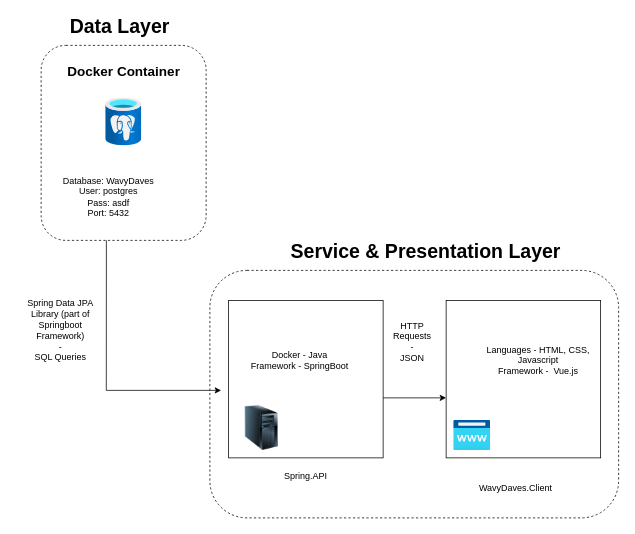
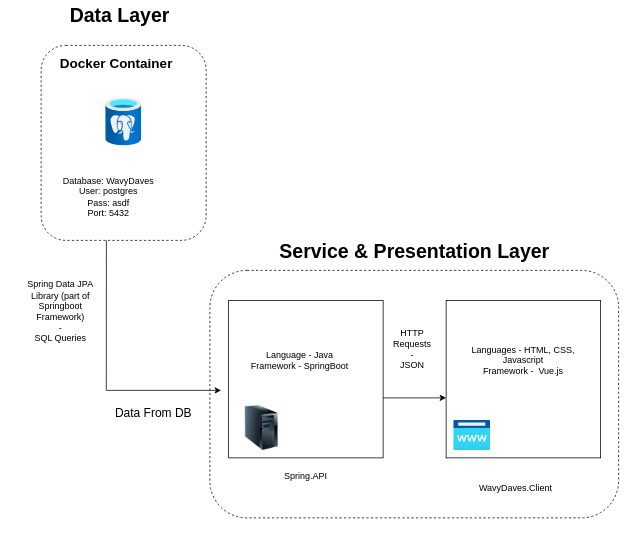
(120, 27) -> (120, 15)
(123, 72) -> (116, 64)
(425, 252) -> (414, 252)
(60, 330) -> (60, 312)
(412, 342) -> (412, 349)
(300, 360) -> (300, 360)
(538, 360) -> (523, 360)
none -> (153, 413)
